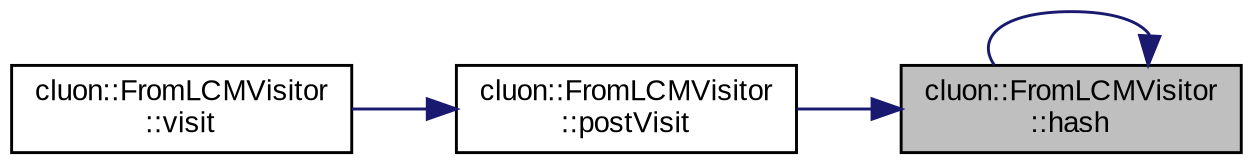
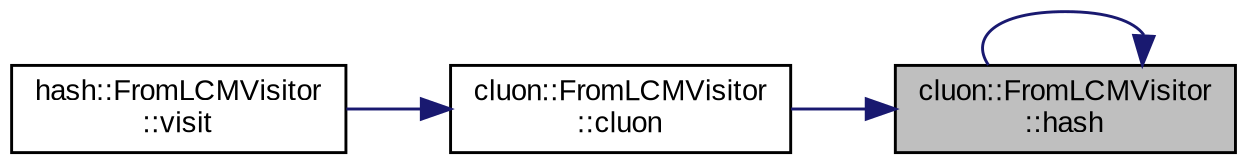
(182, 109) -> (179, 109)
(626, 109) -> (621, 109)
